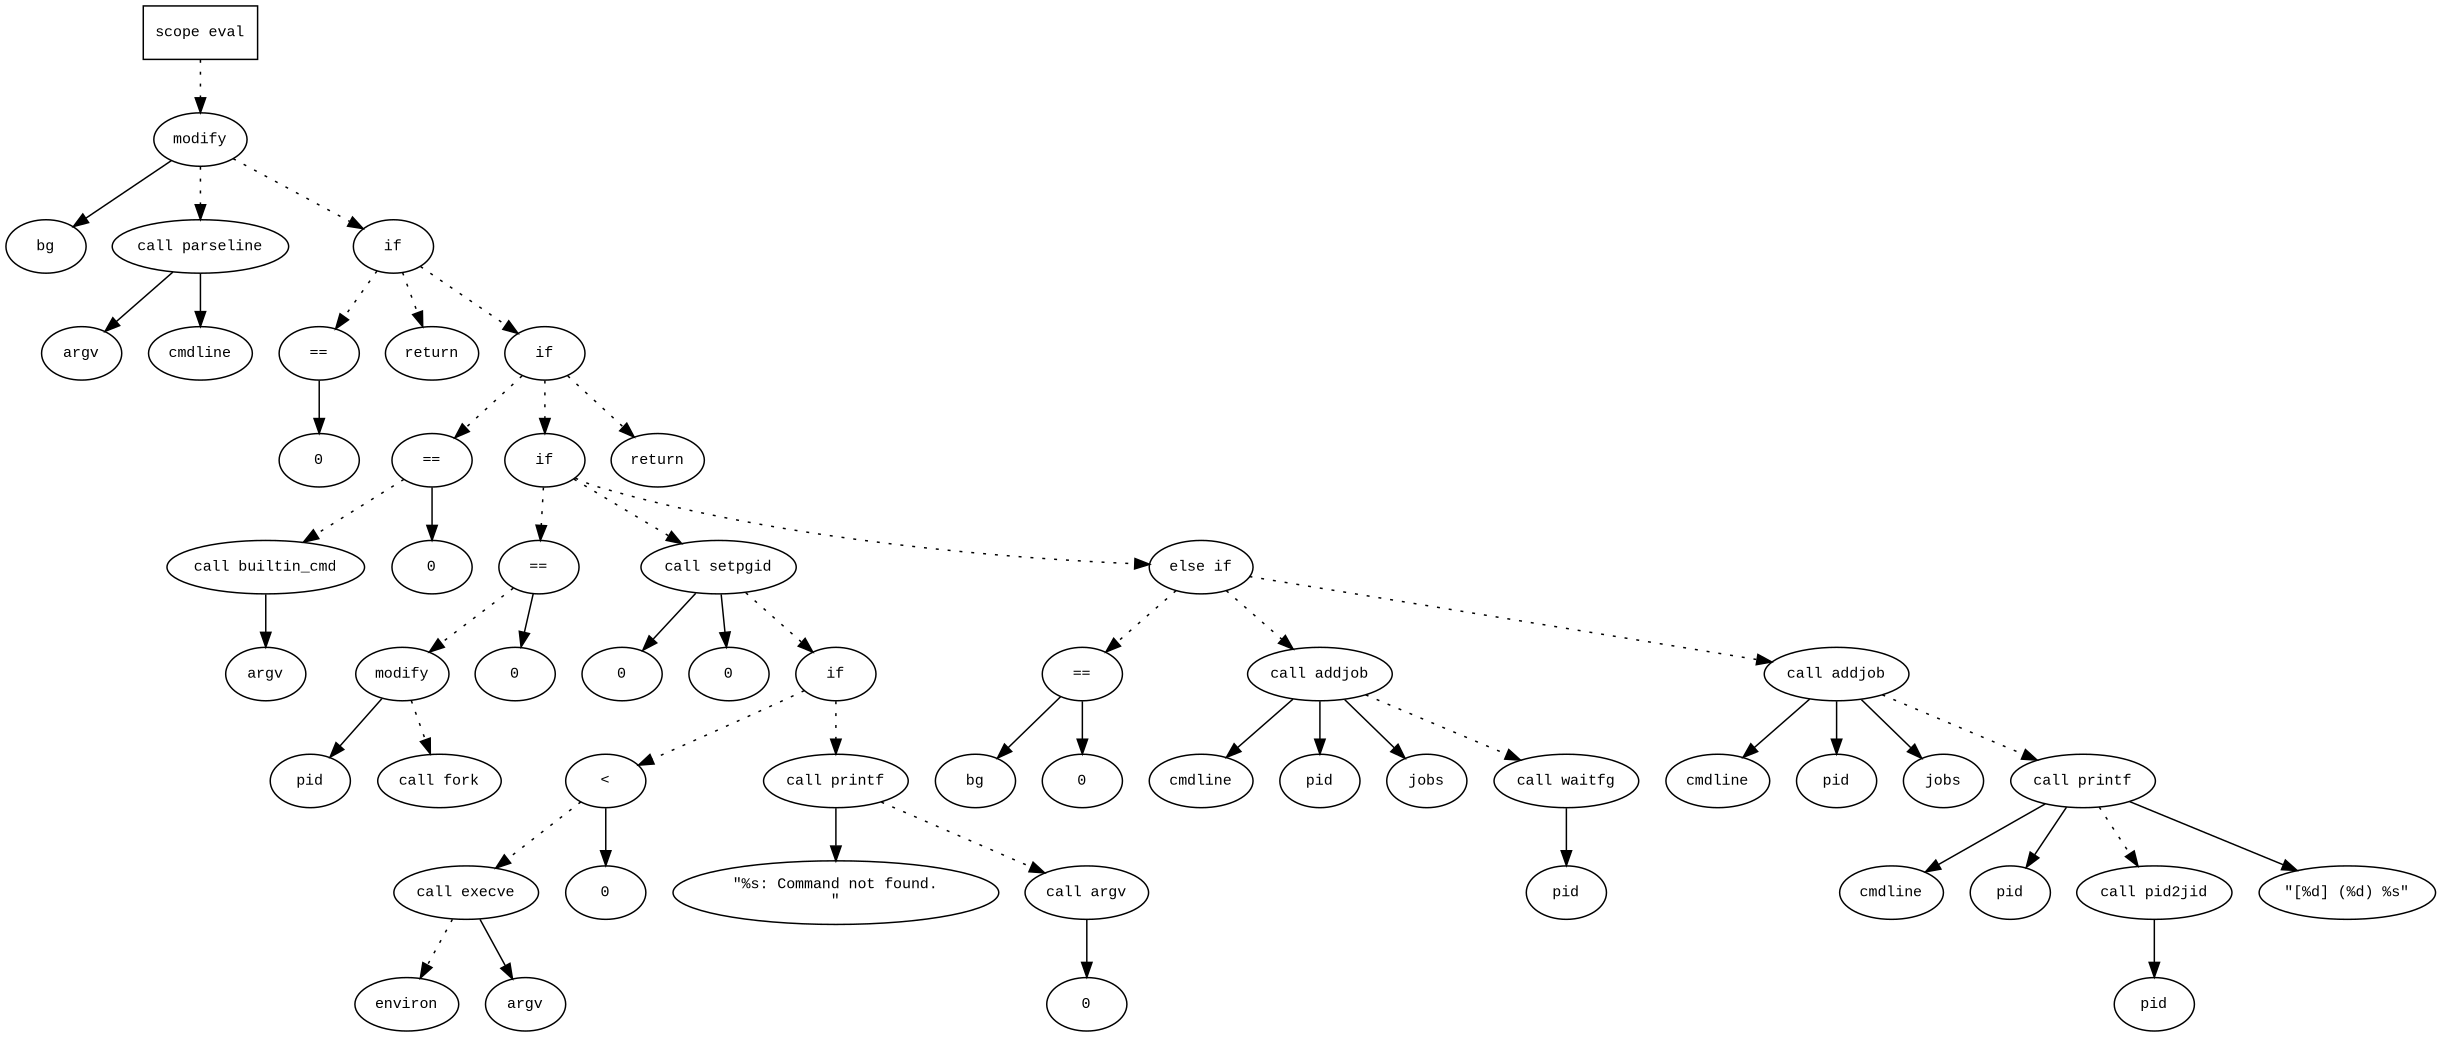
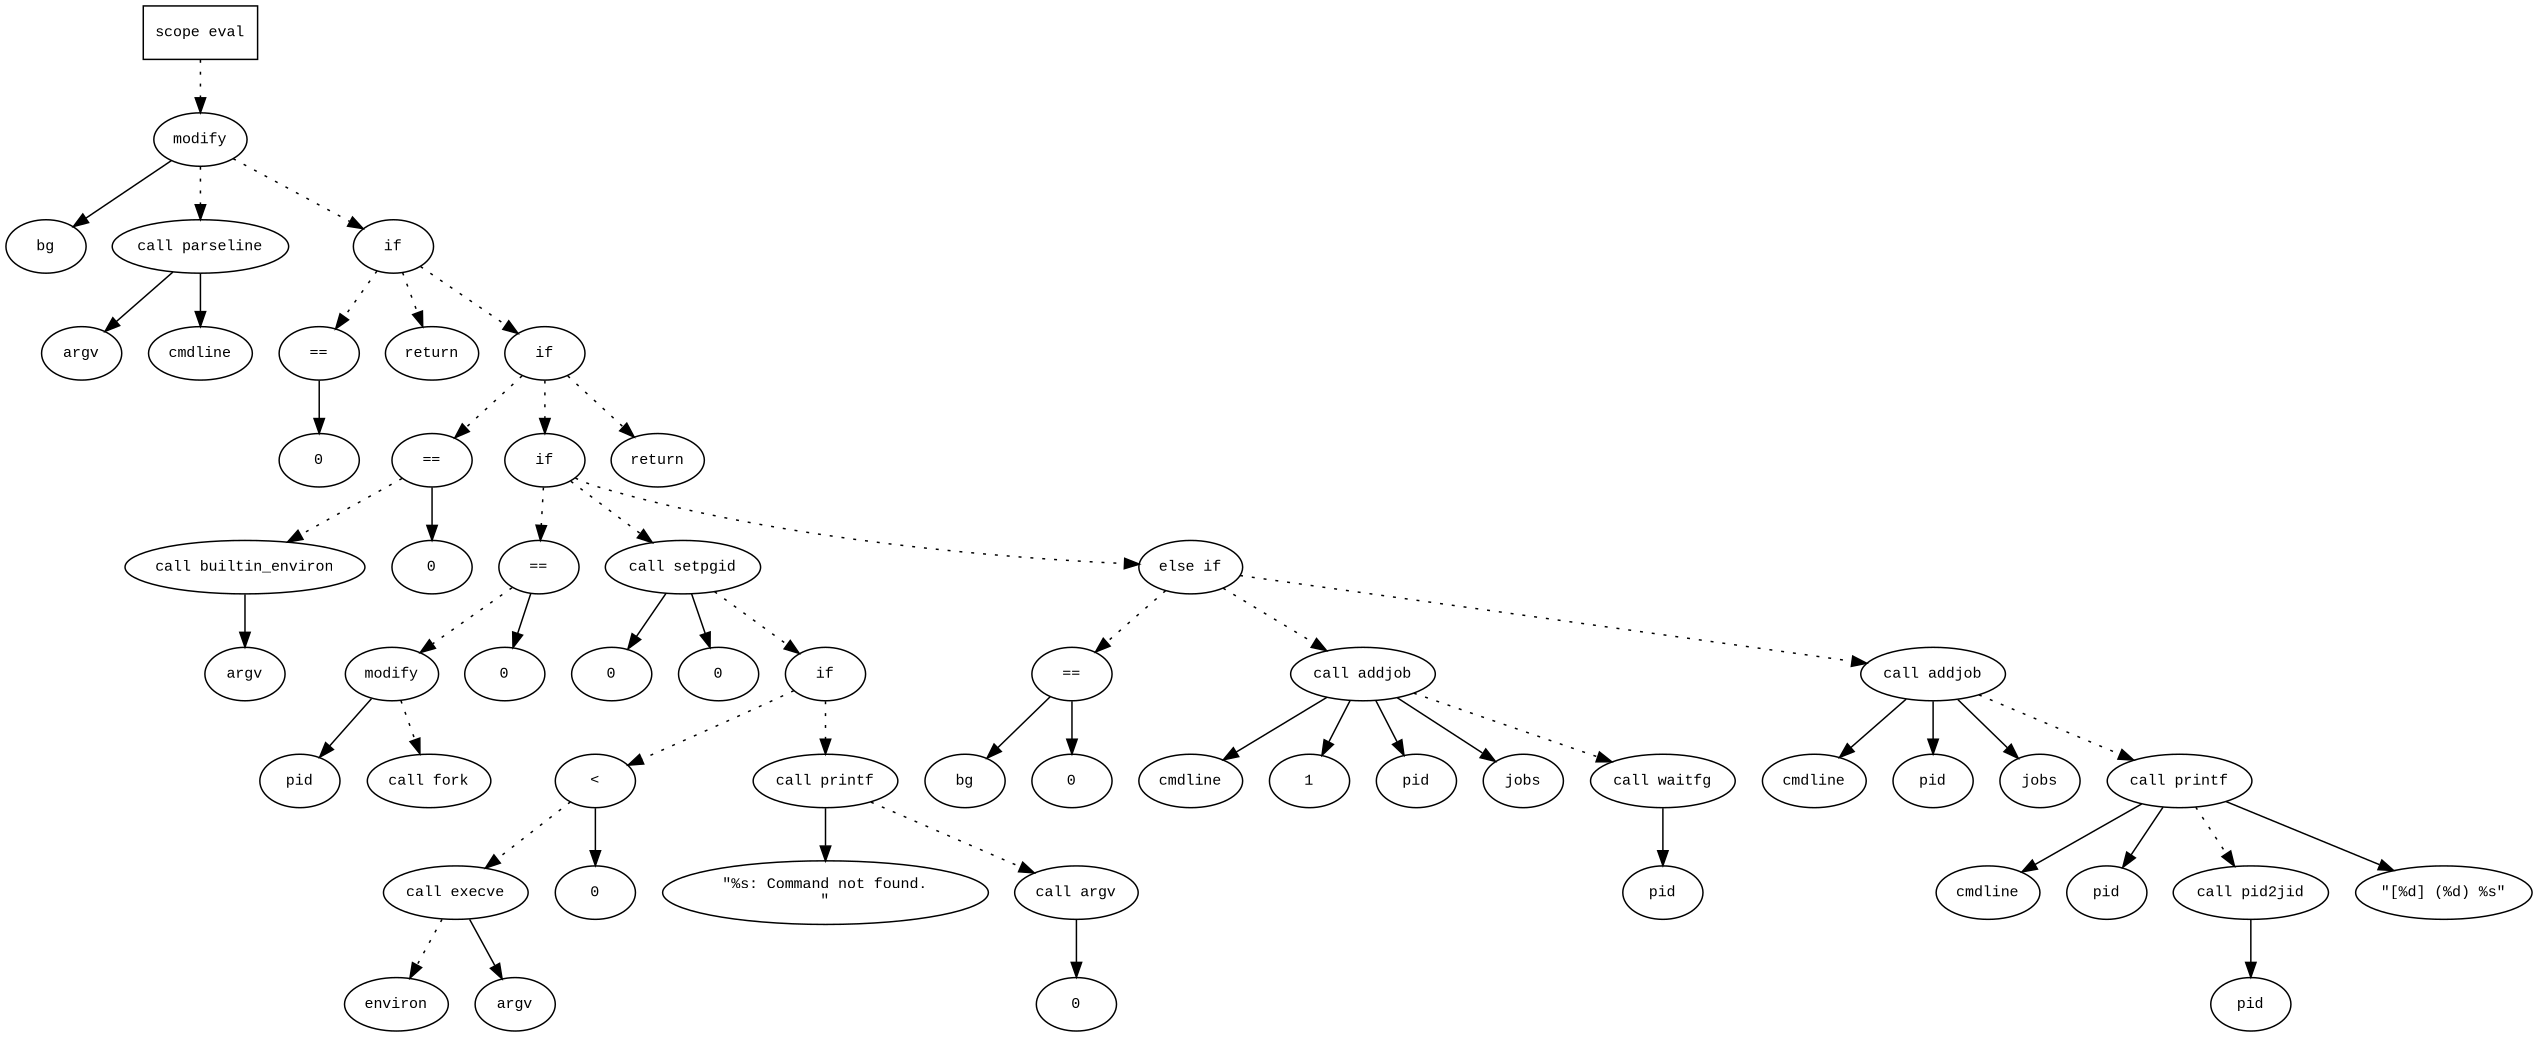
(266, 567) -> (245, 567)
none -> (1310, 781)
